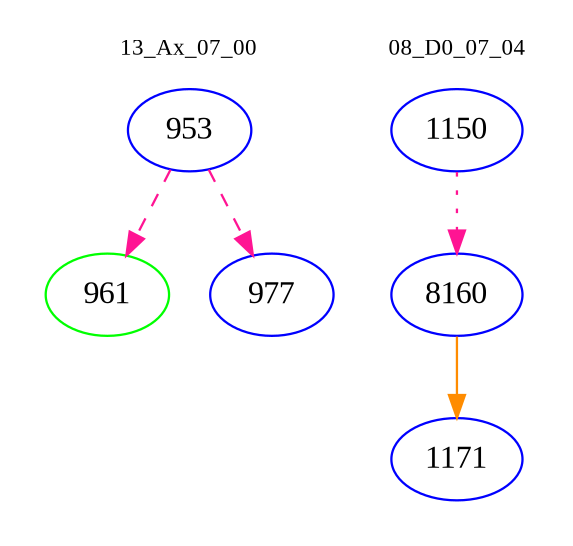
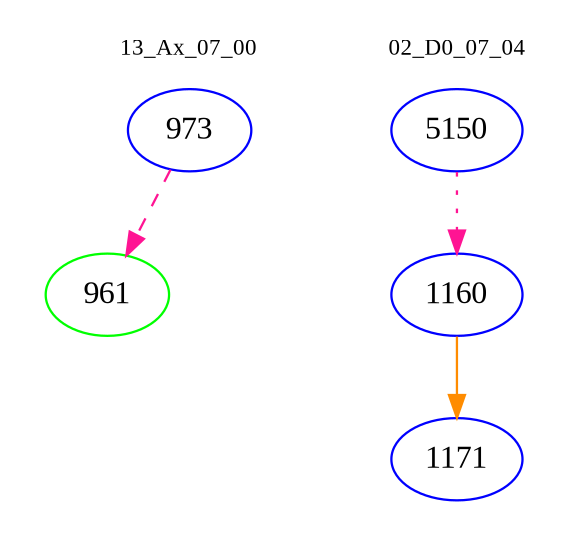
(458, 49) -> (458, 49)
(190, 130) -> (190, 130)
(457, 130) -> (457, 130)
(272, 295) -> none
(457, 295) -> (457, 295)
